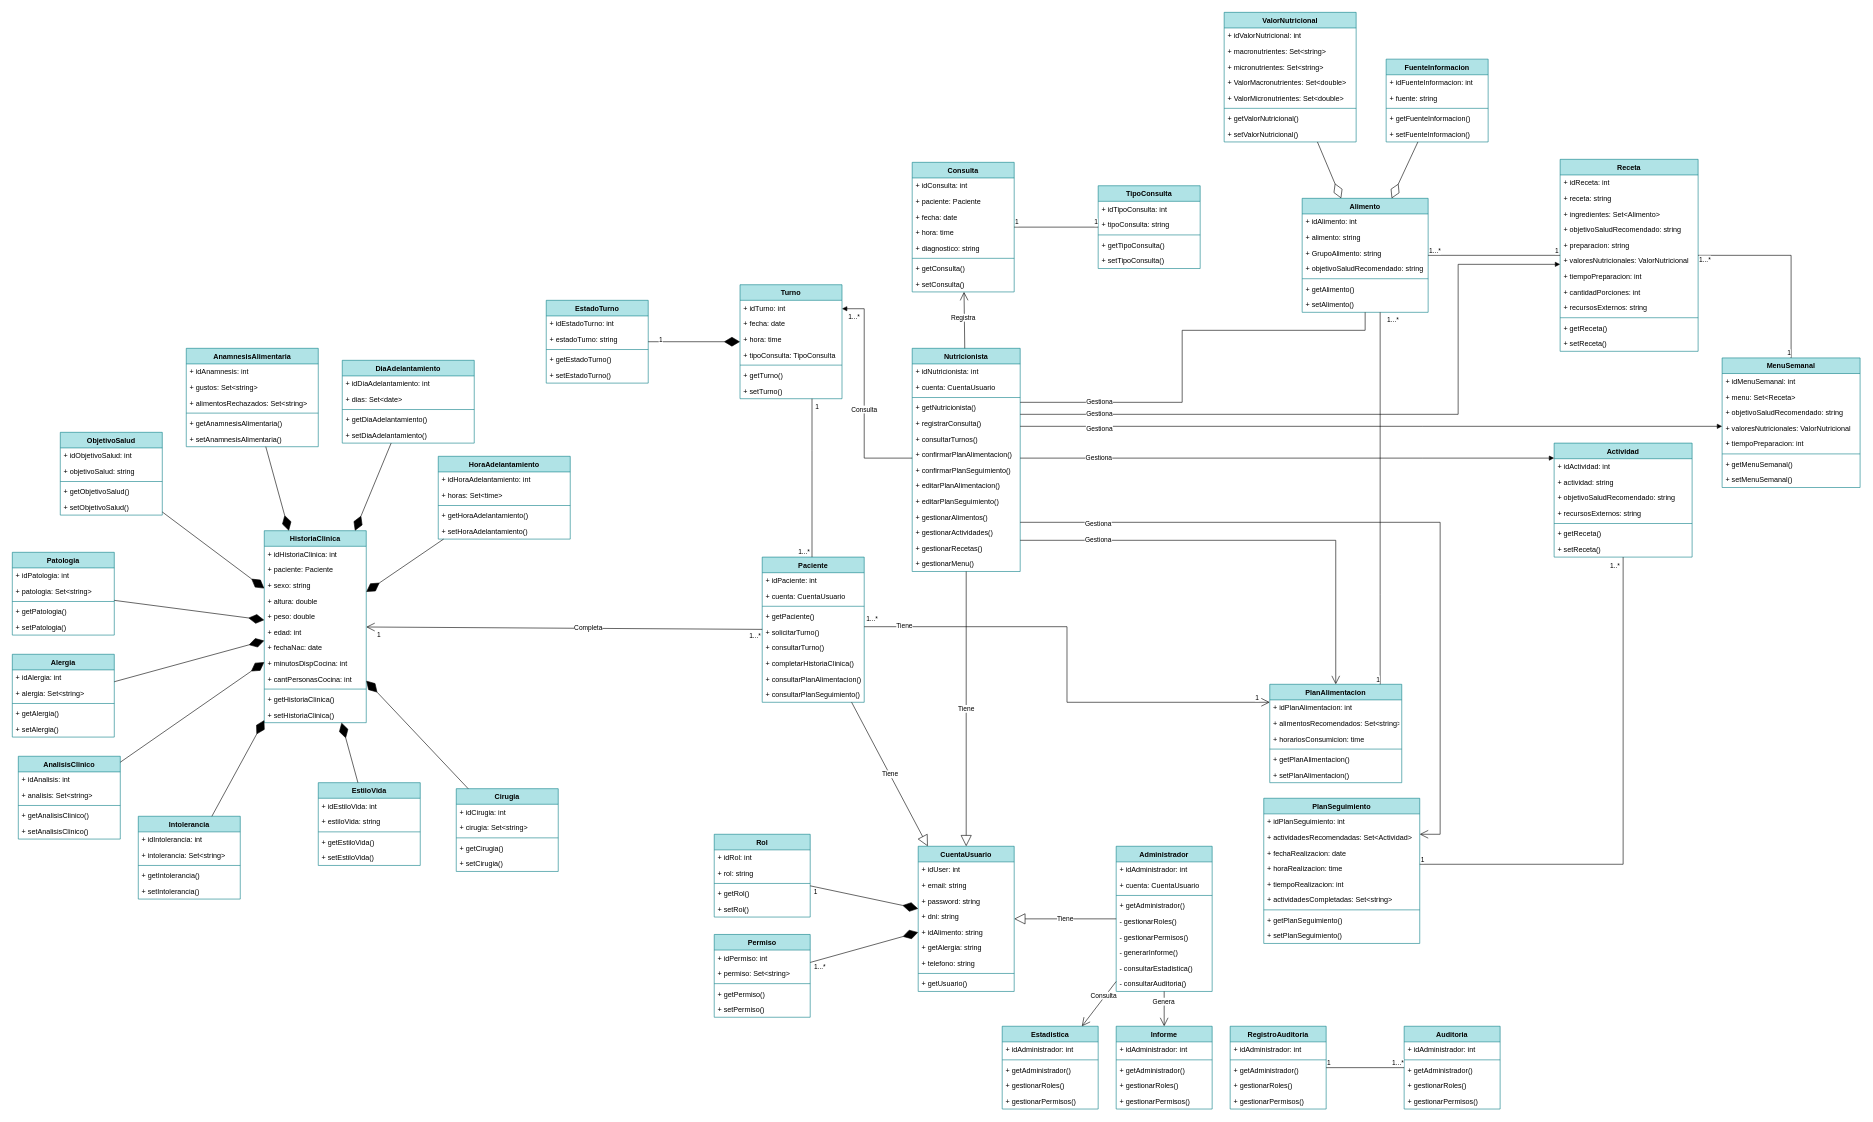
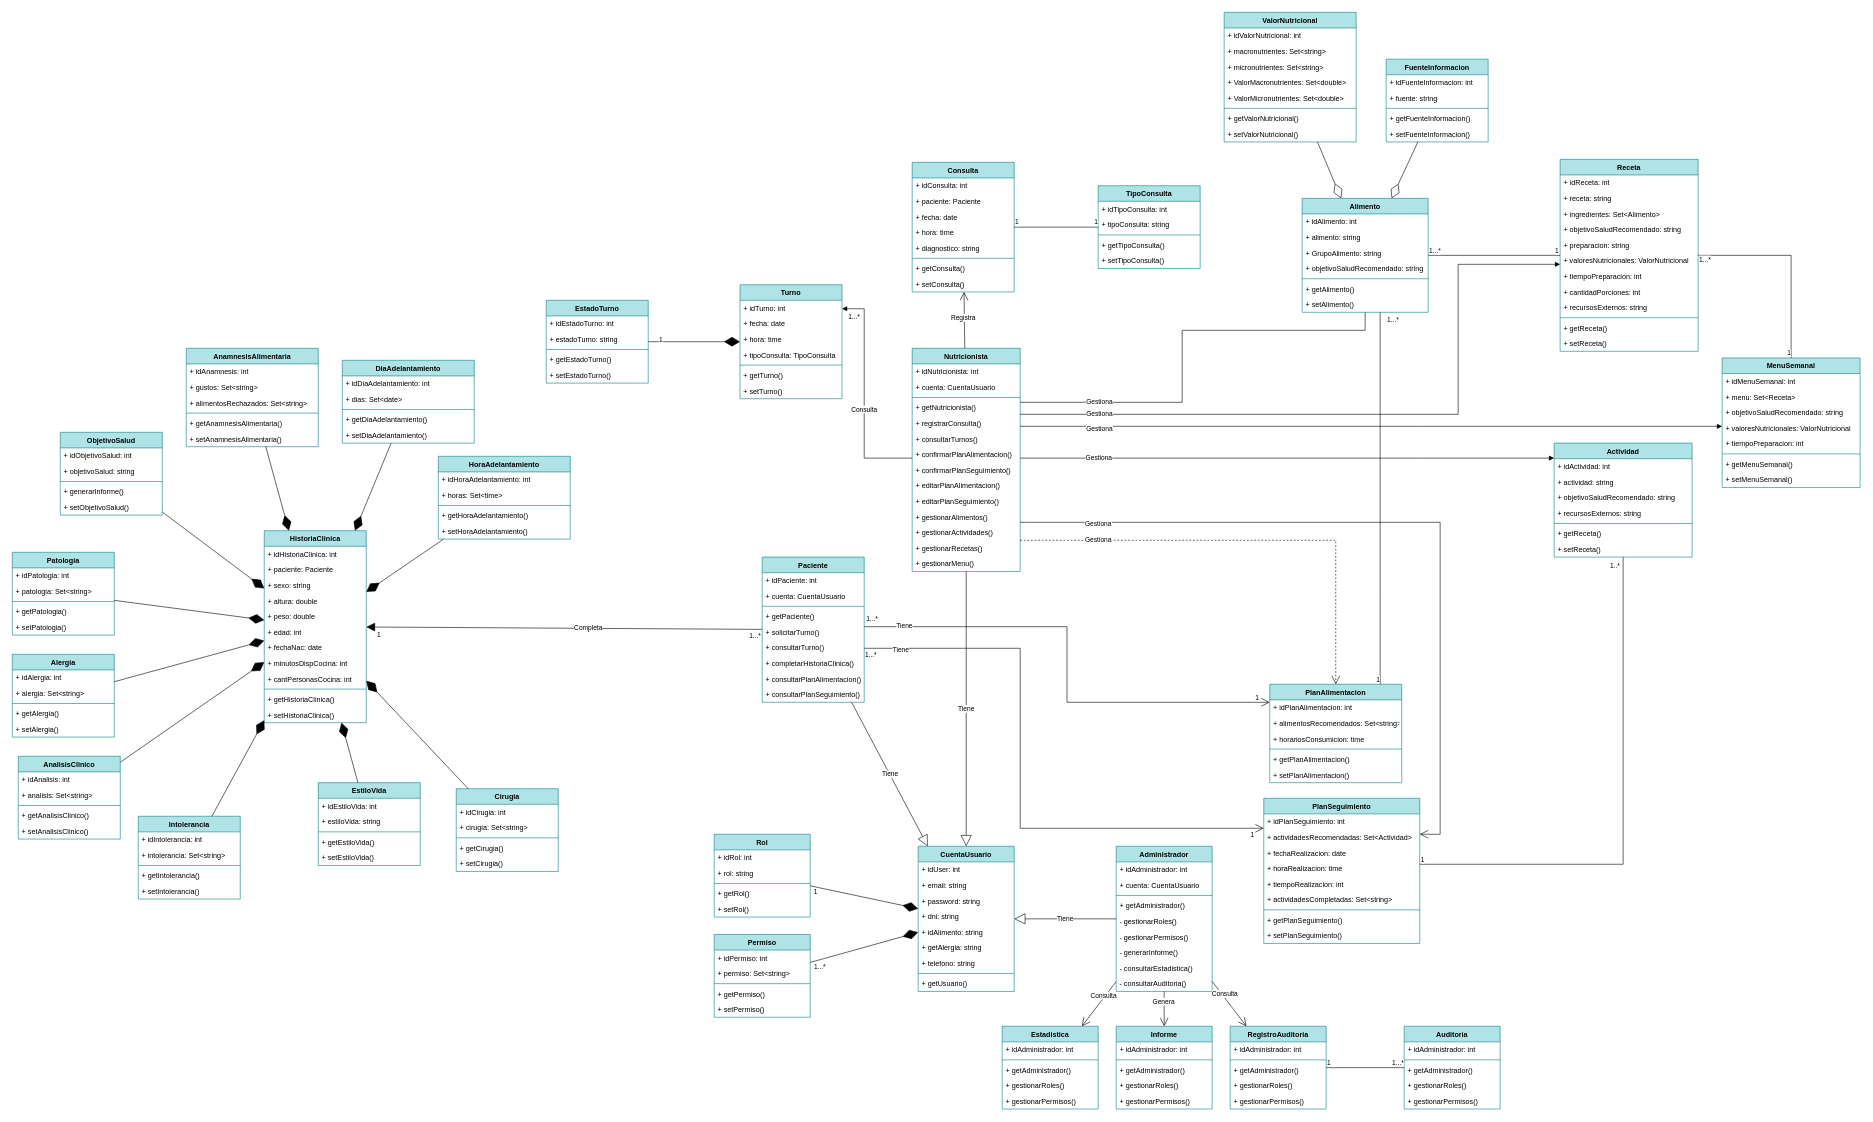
(812, 479) -> none
(101, 492) -> (99, 492)
(1294, 540) -> (1294, 540)
(372, 627) -> (376, 627)
none -> (1020, 781)
none -> (1229, 1004)
